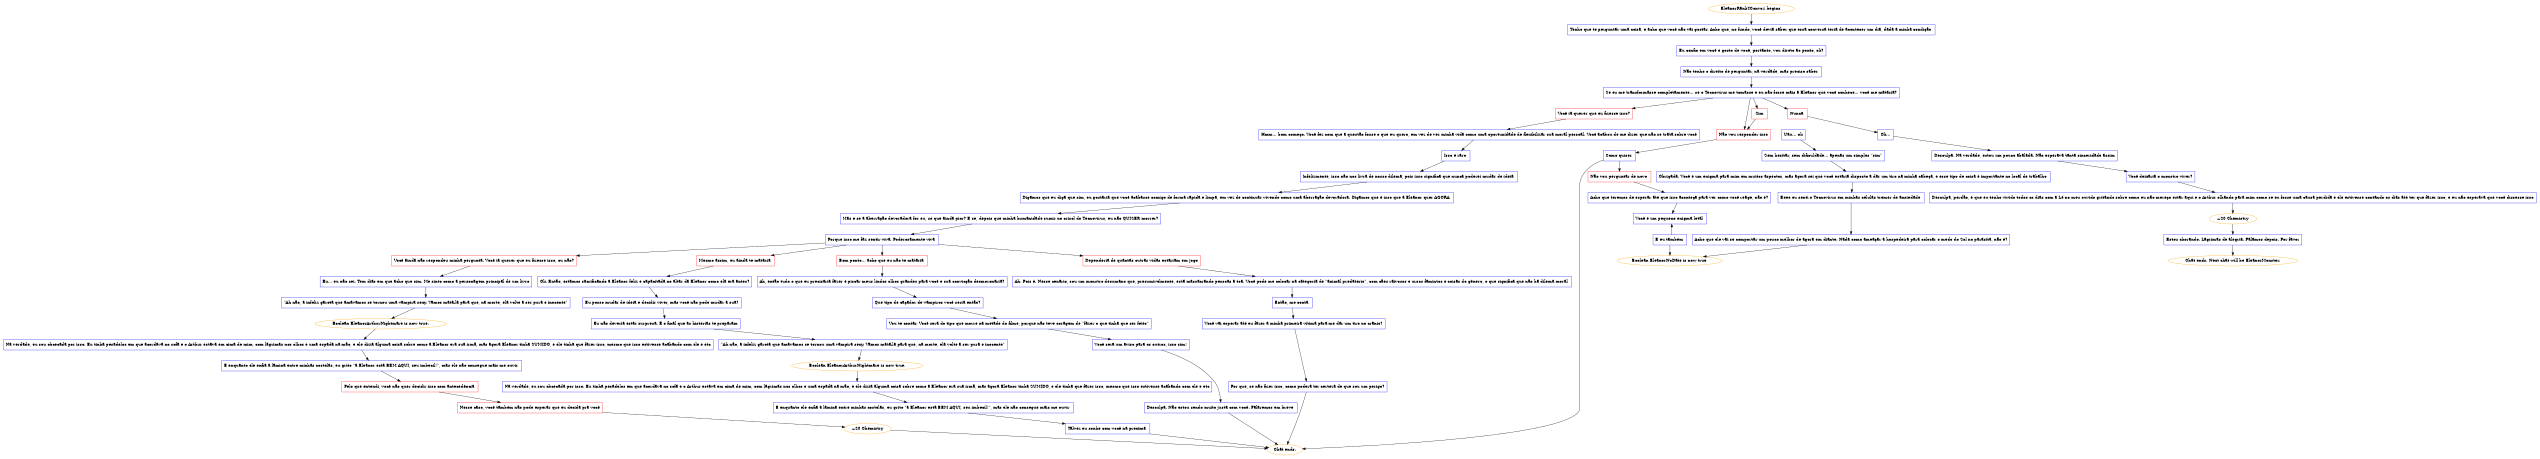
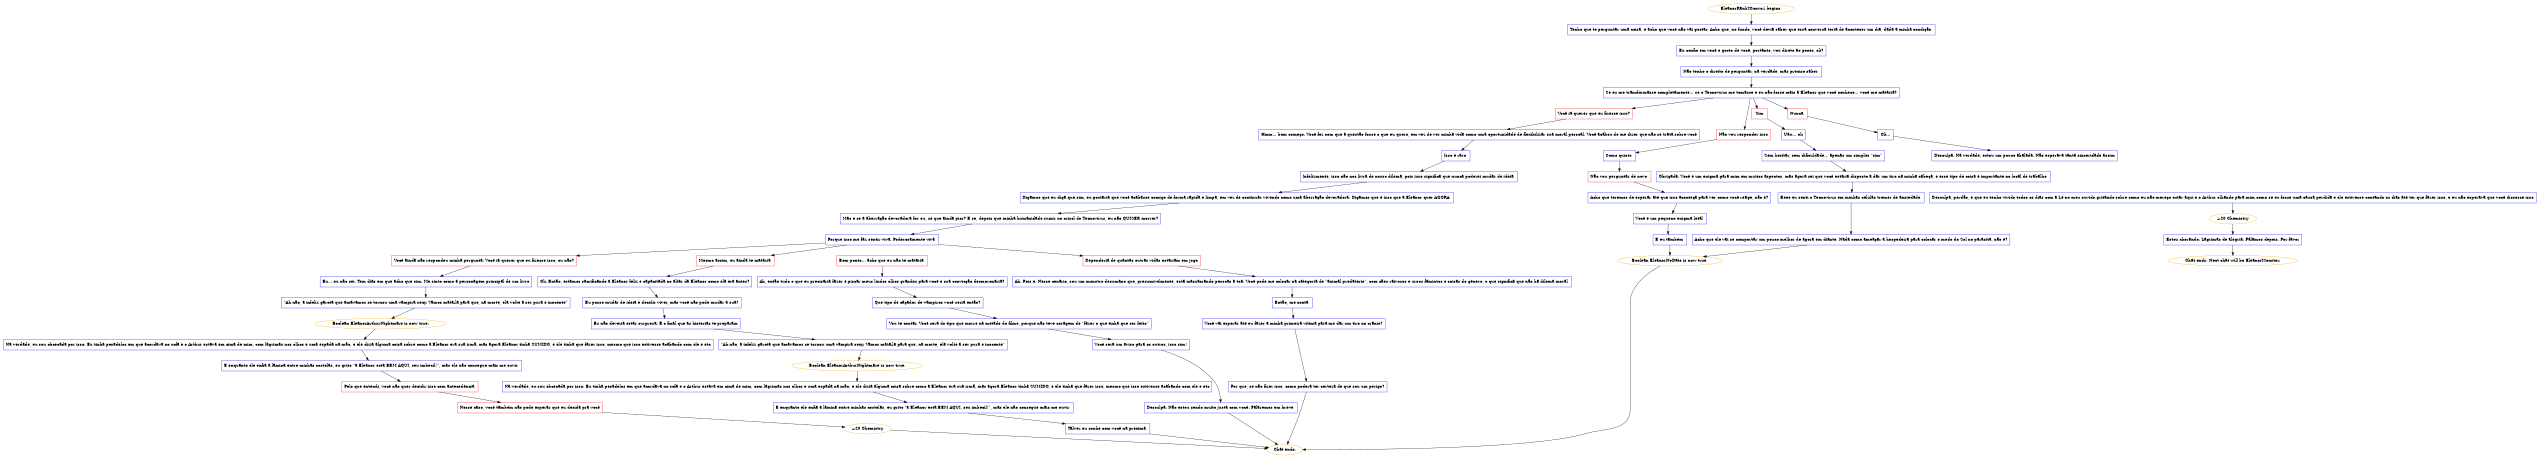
(1752, 123) -> (1775, 123)
(2161, 177) -> none
(1672, 231) -> (1668, 228)
(882, 249) -> none
(1572, 416) -> (1552, 440)
